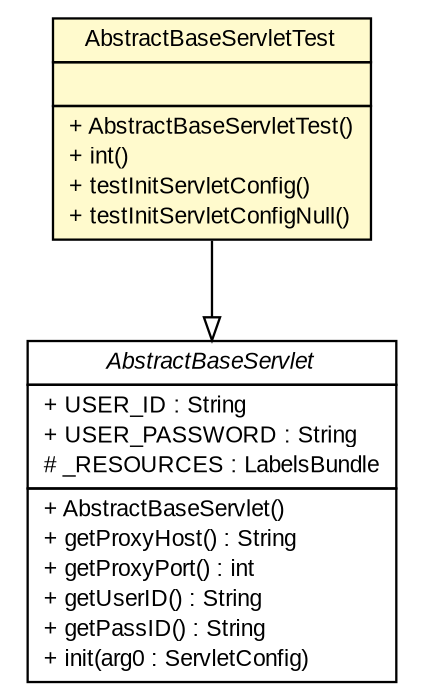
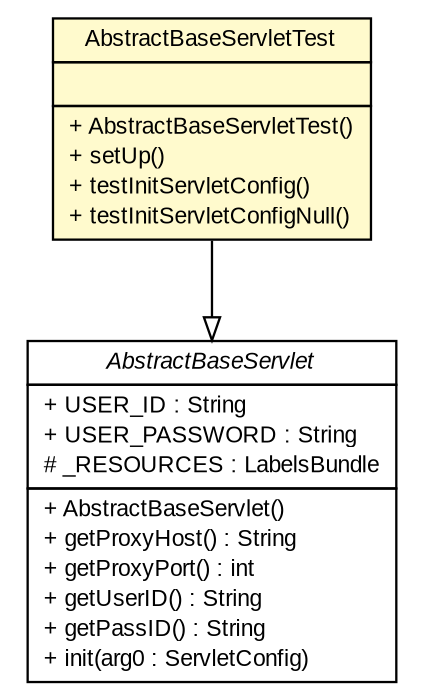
(99, 157) -> (118, 157)
